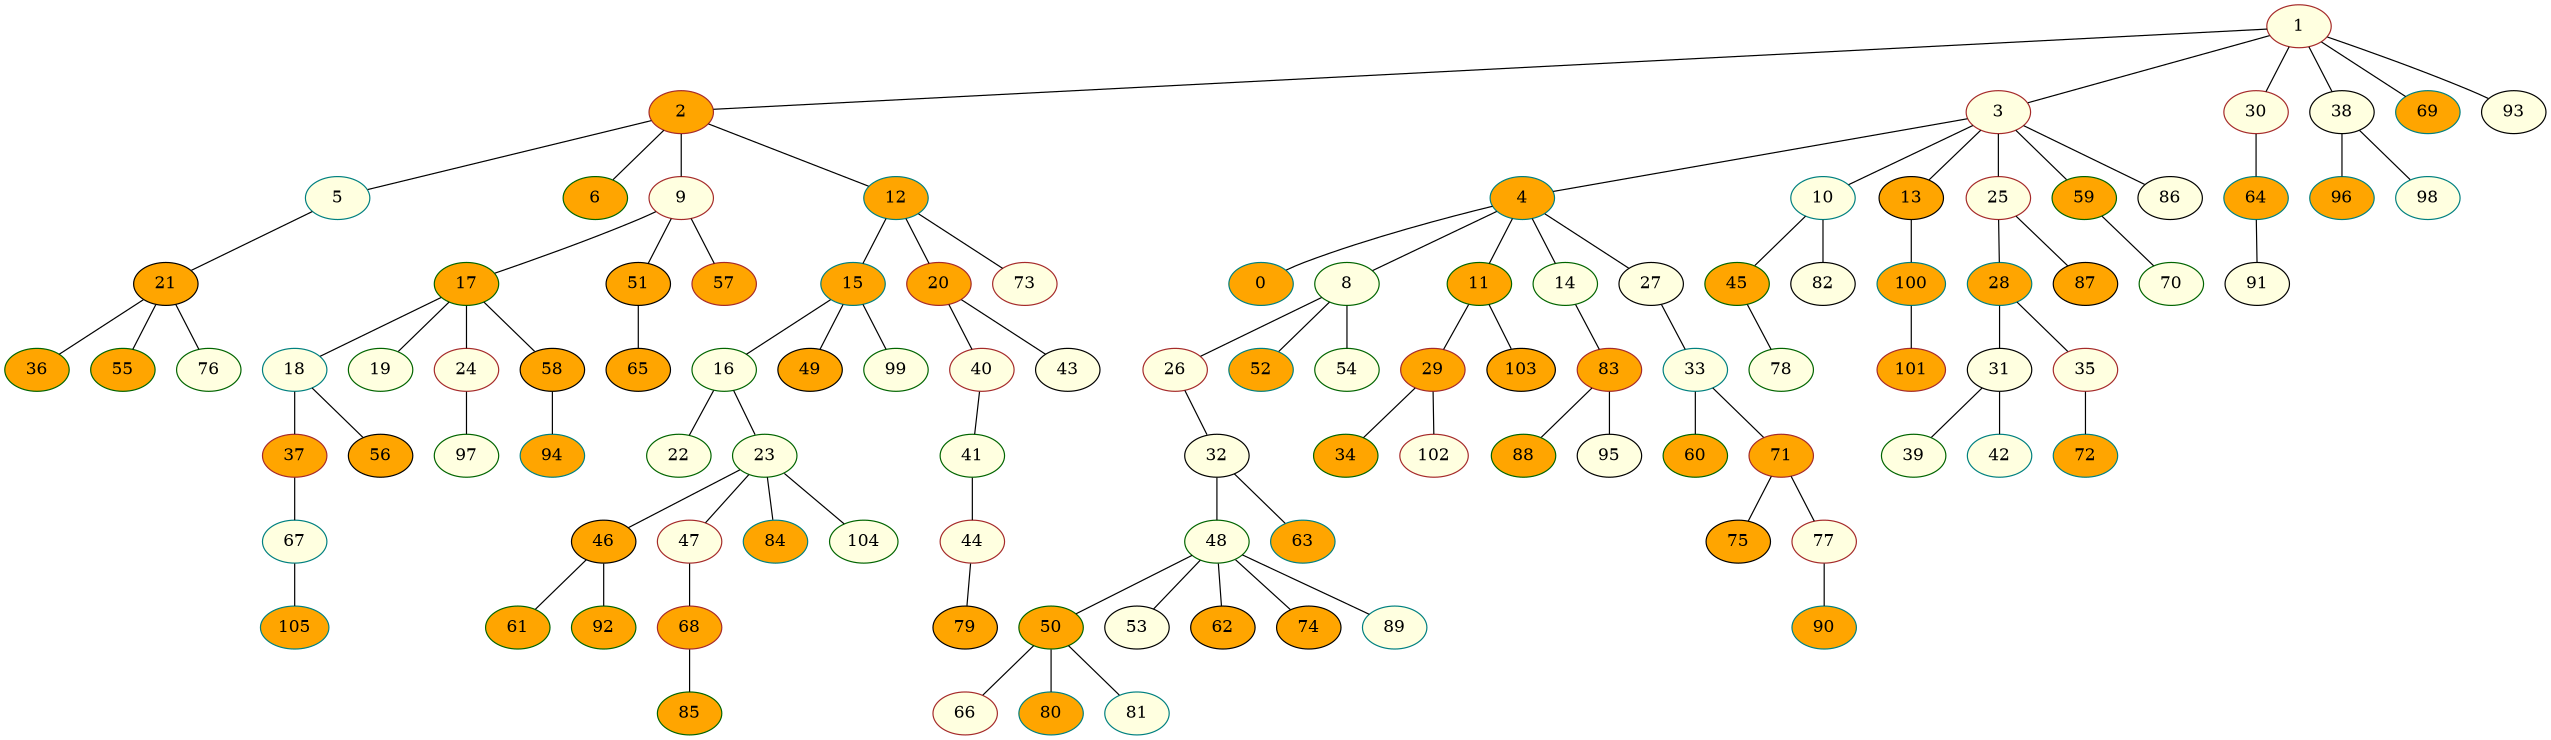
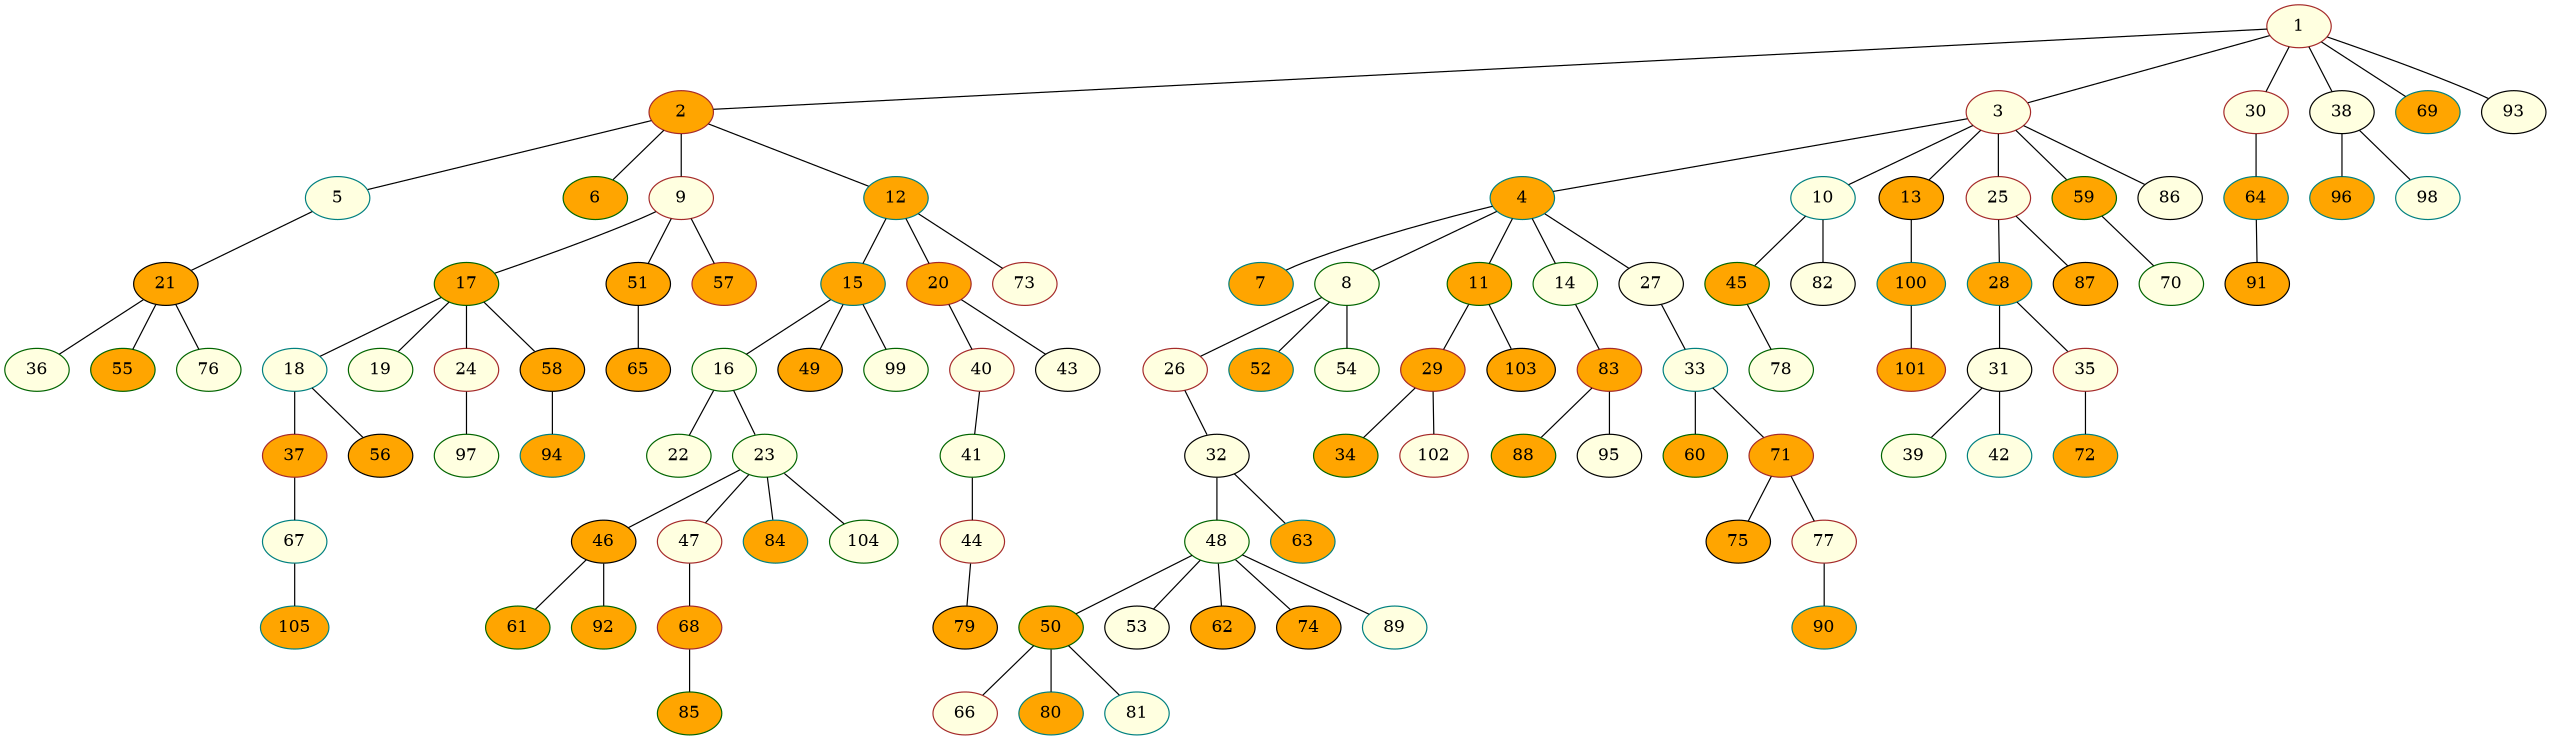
(1261, 284) -> (1261, 284)
(2257, 284) -> (2257, 284)
(37, 370) -> (37, 370)
